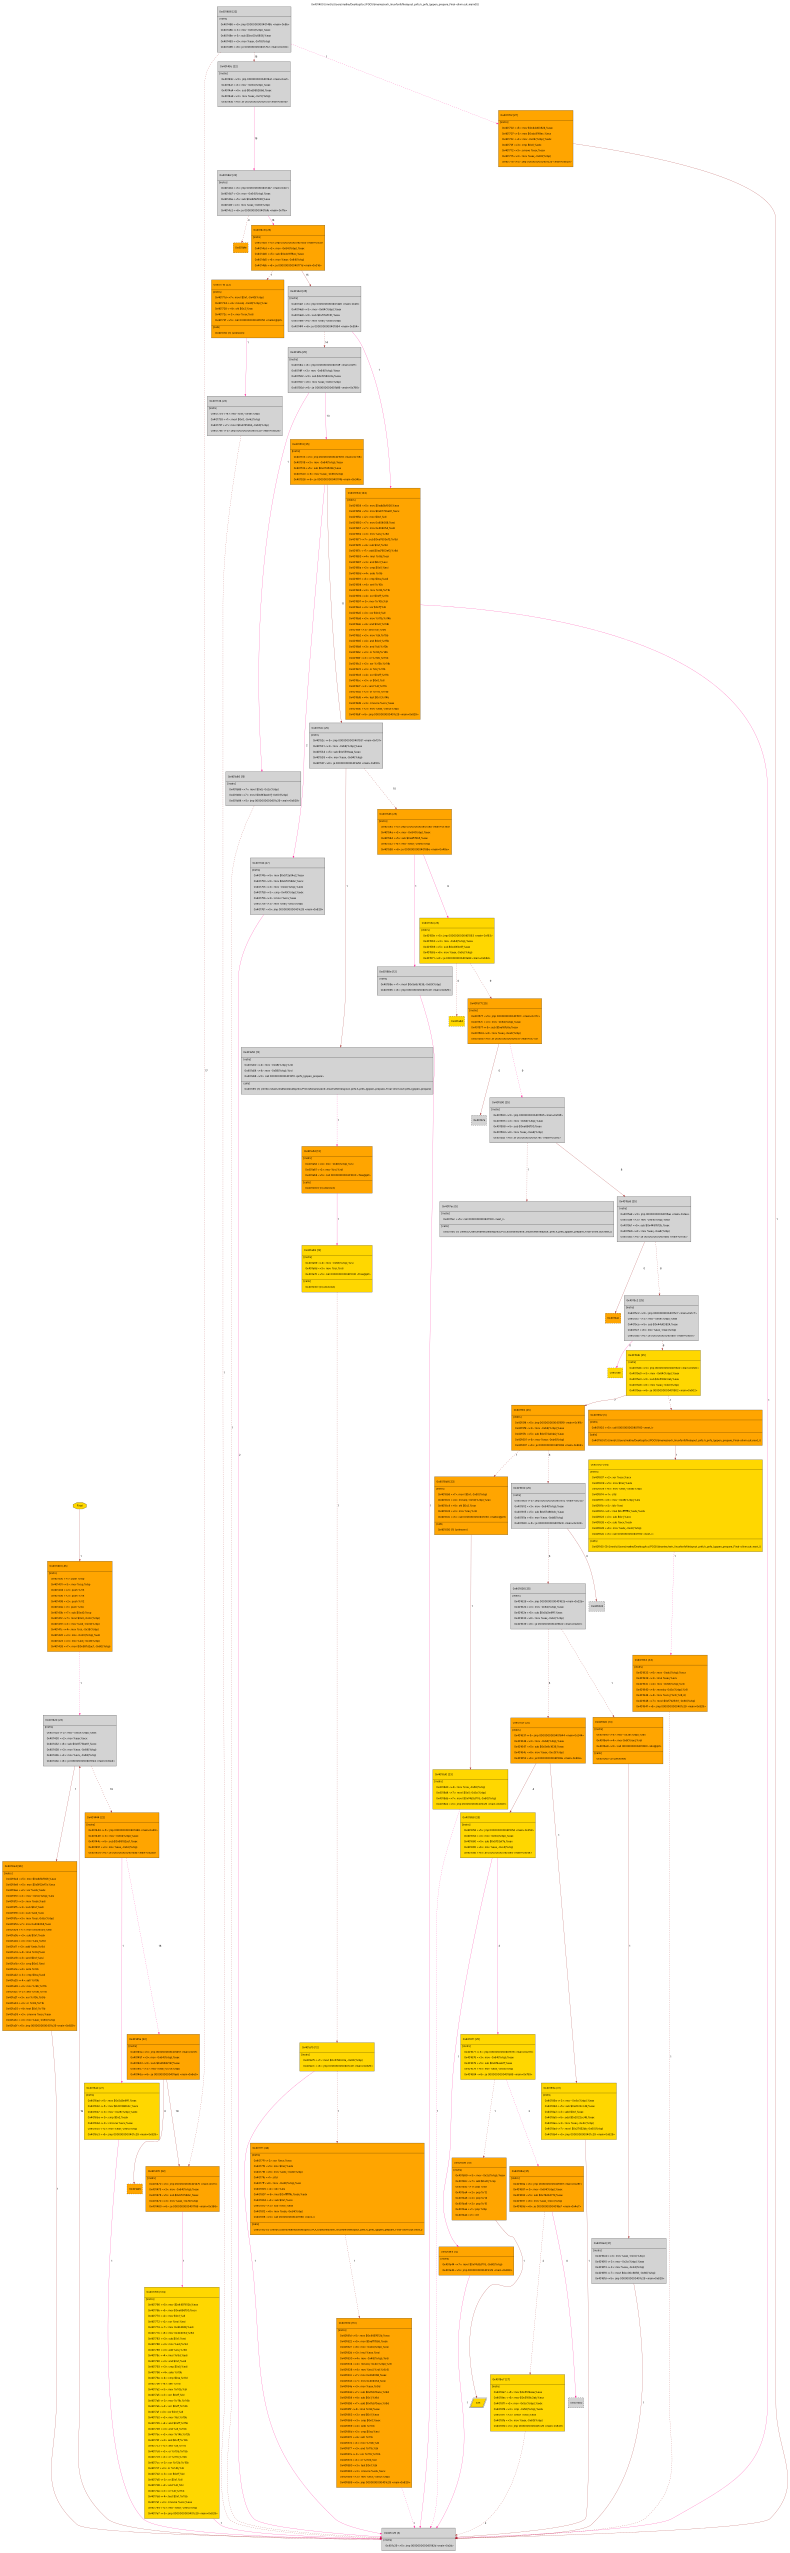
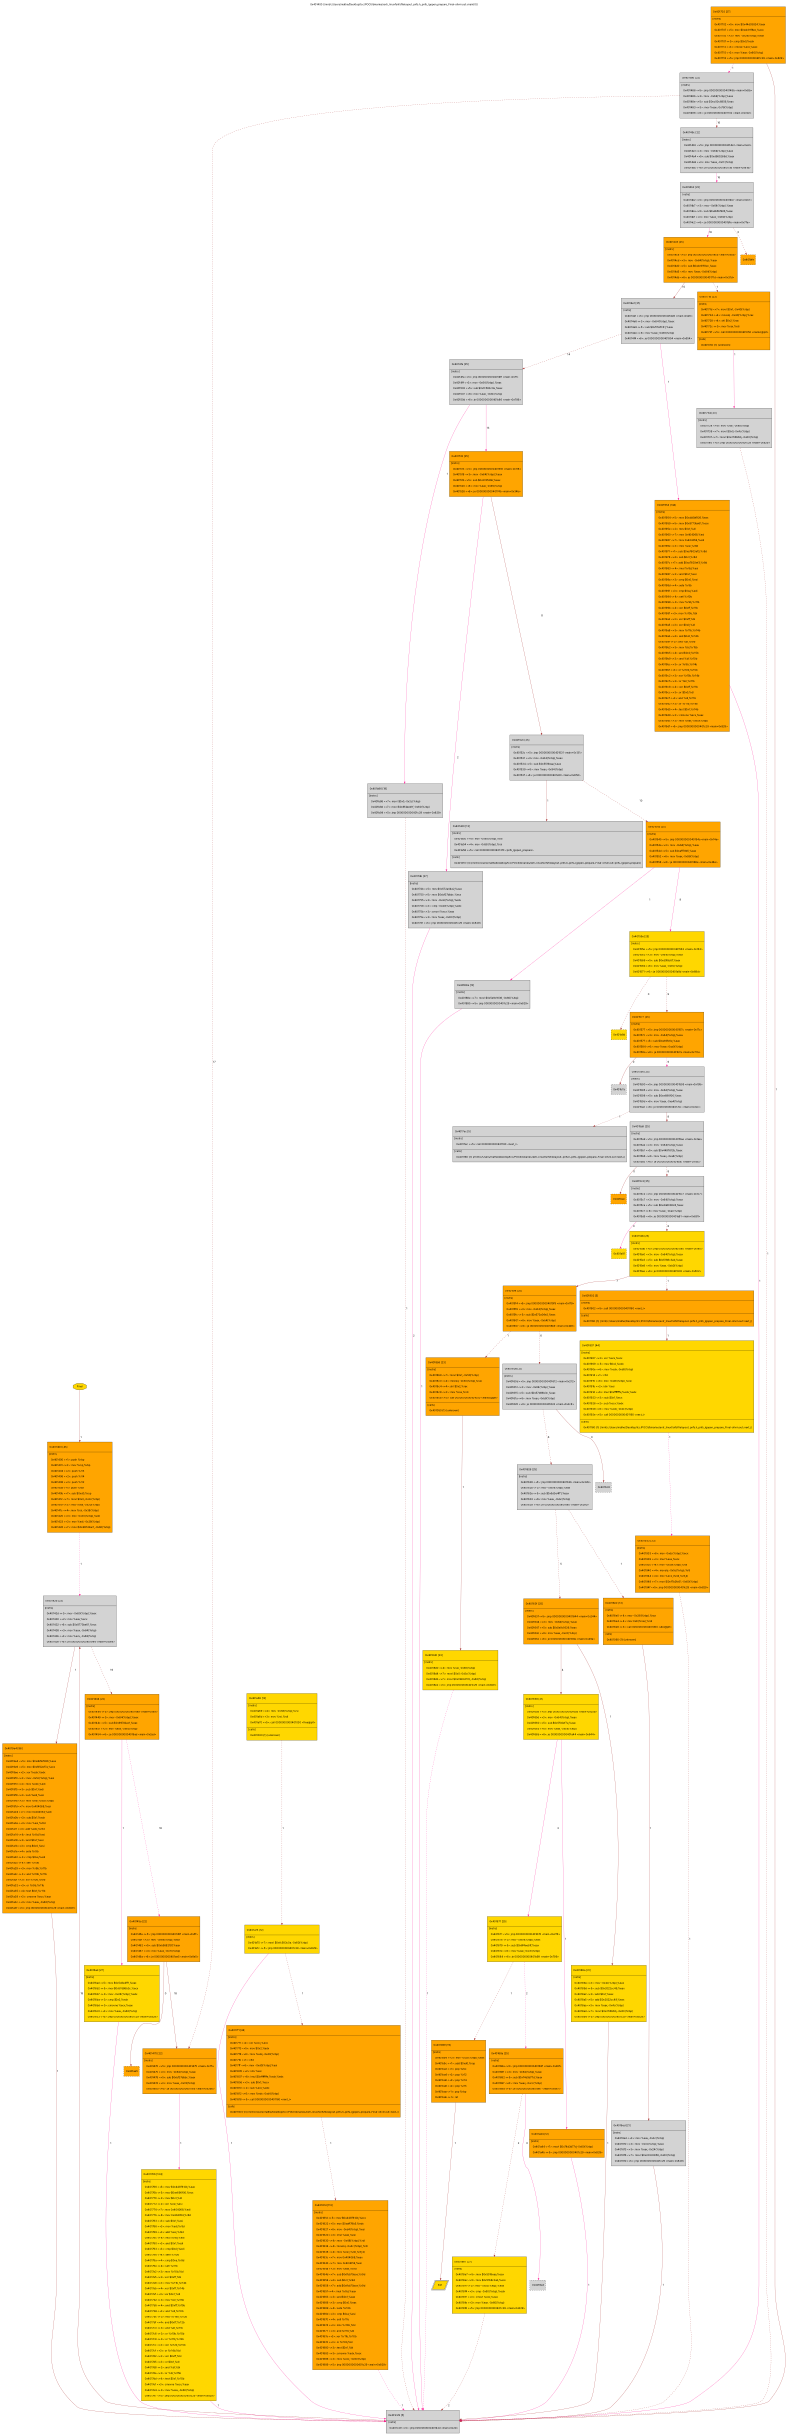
(394, 84) -> (731, 67)
(337, 1170) -> none
